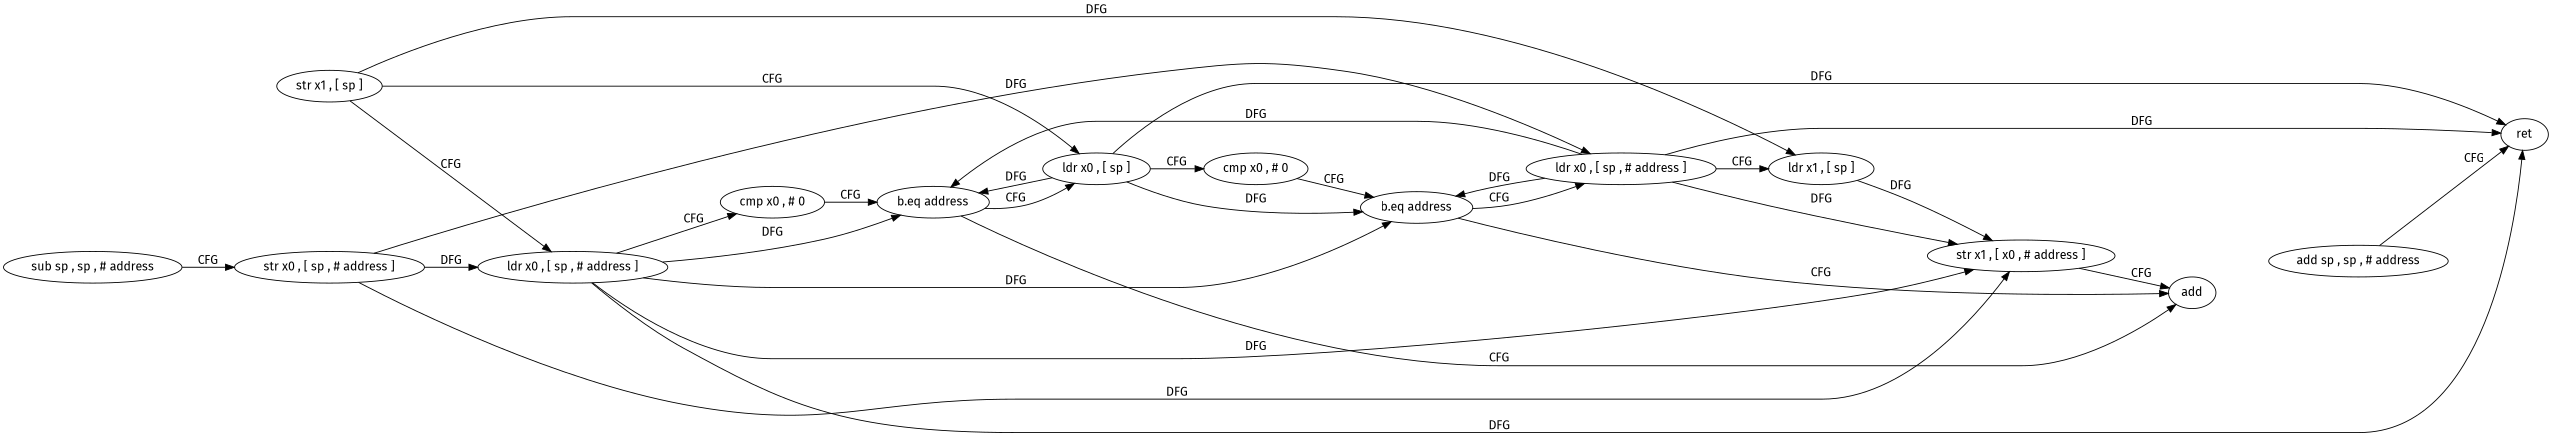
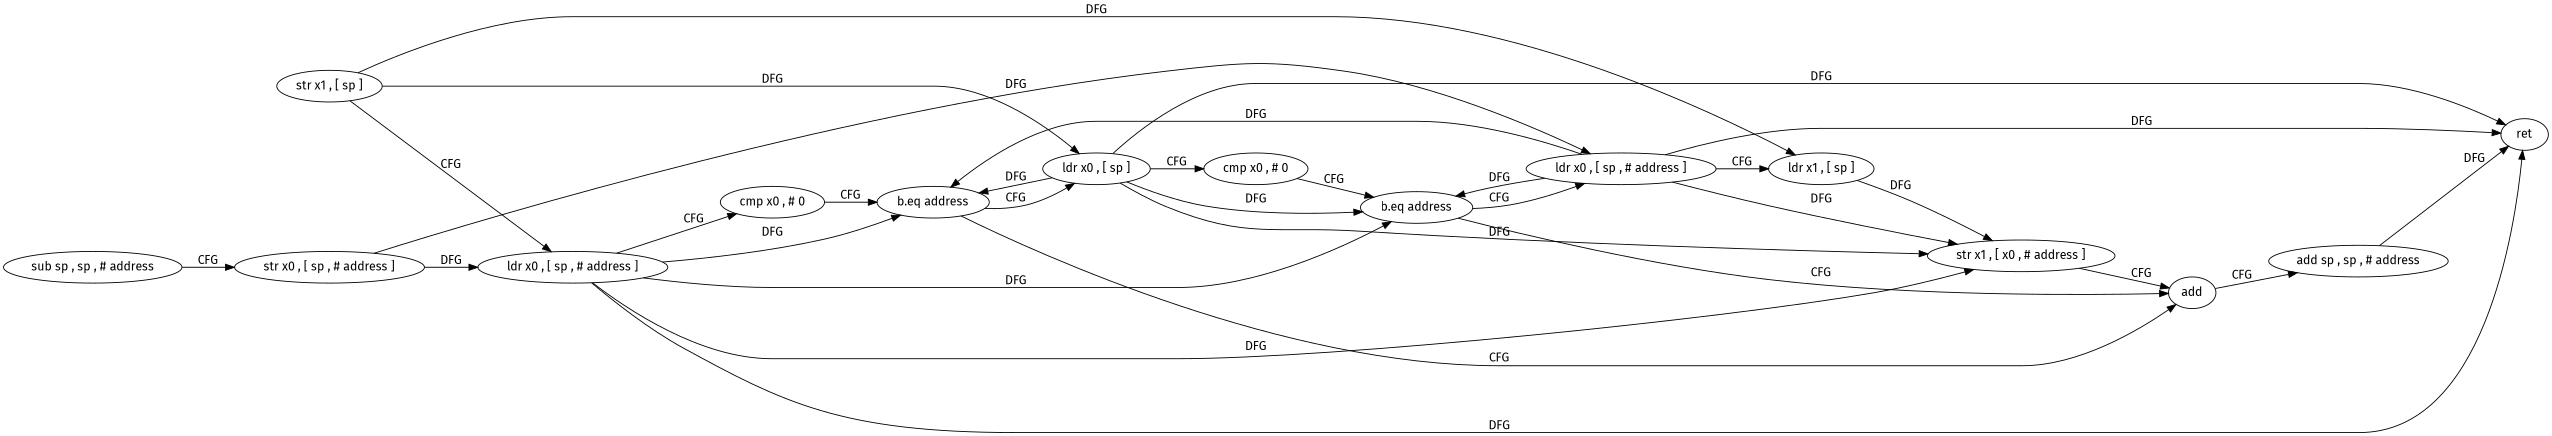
(772, 80) -> (772, 80)
(2475, 159) -> (2475, 159)
none -> (2252, 281)
(1191, 399) -> (1515, 240)
